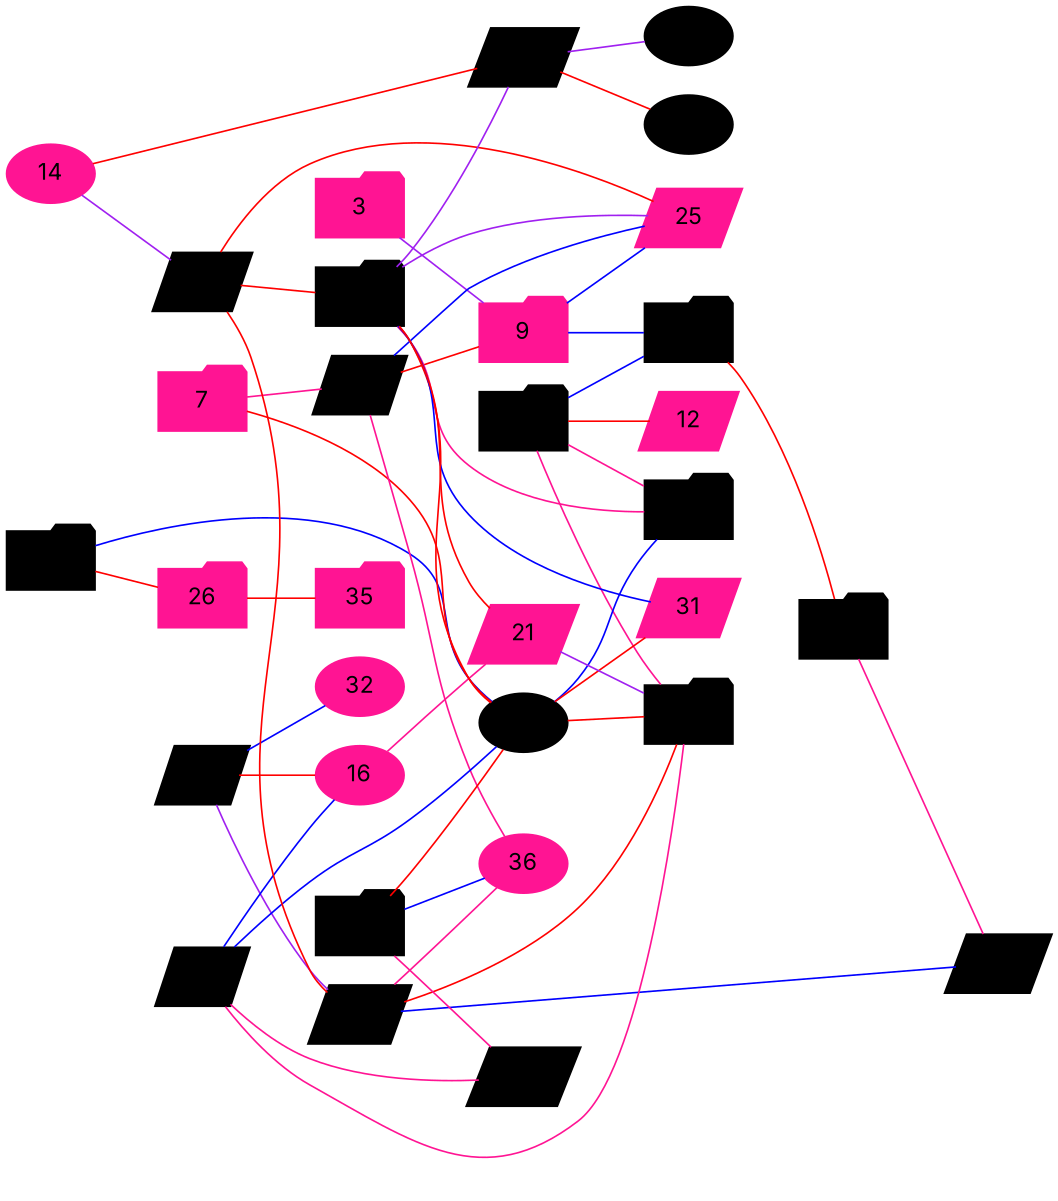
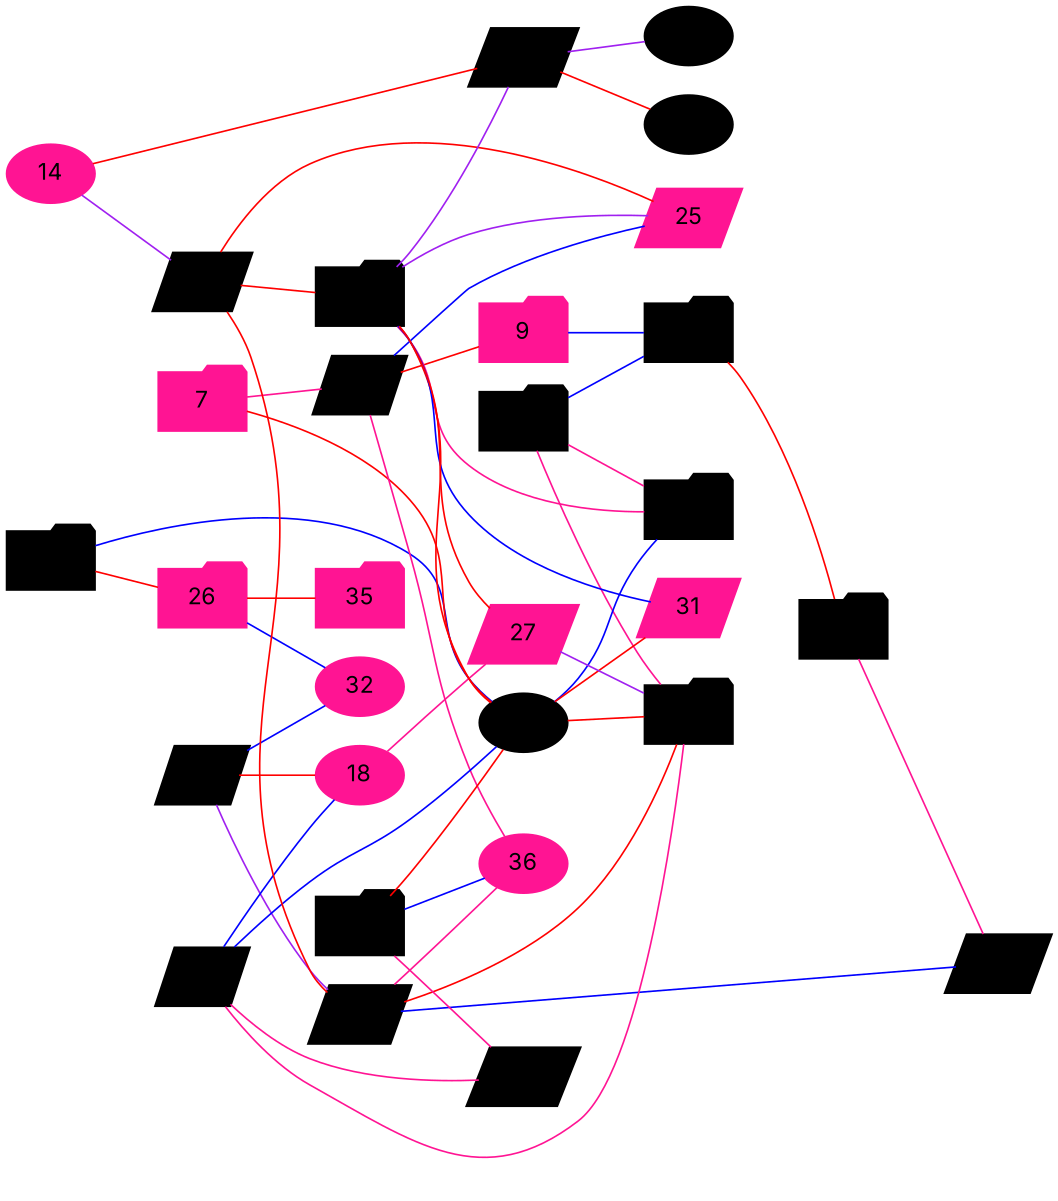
(360, 208) -> none
(606, 275) -> none
(689, 421) -> none
(523, 634) -> (523, 634)
none -> (286, 645)
(360, 775) -> (360, 775)
